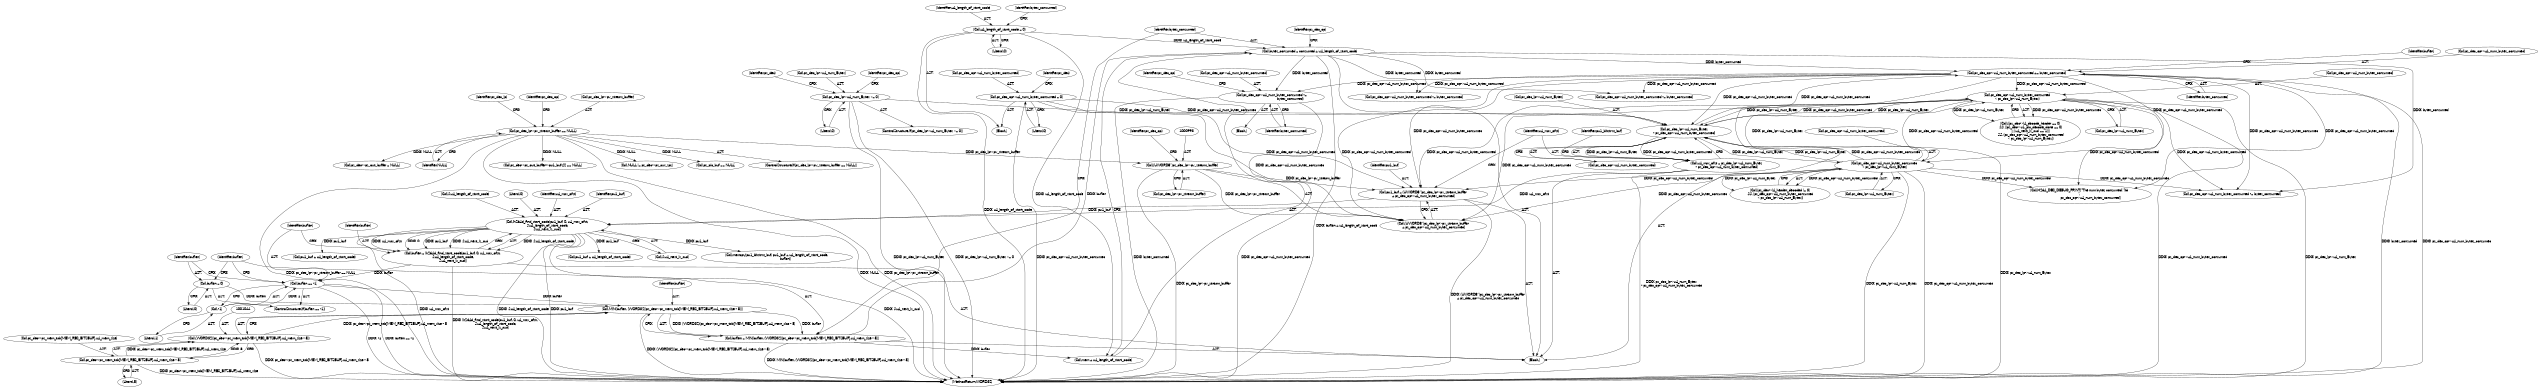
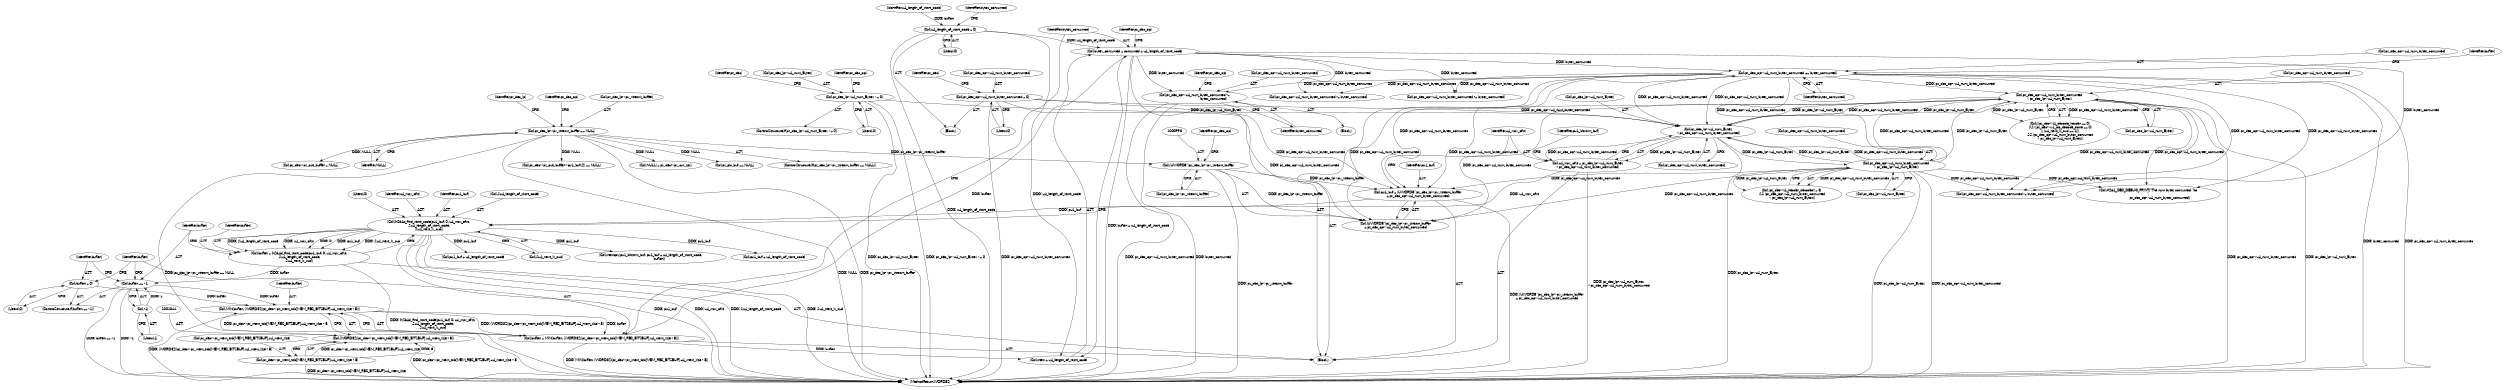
(988, 19) -> (944, 19)
(130, 382) -> none
